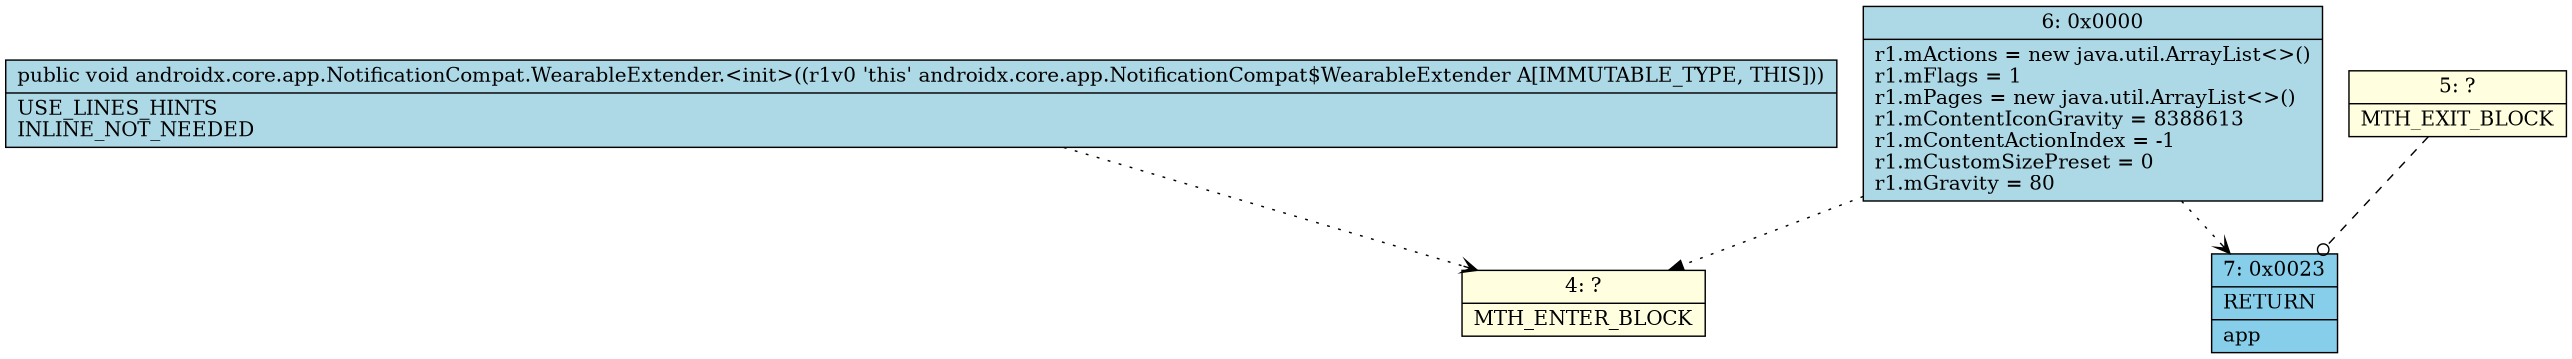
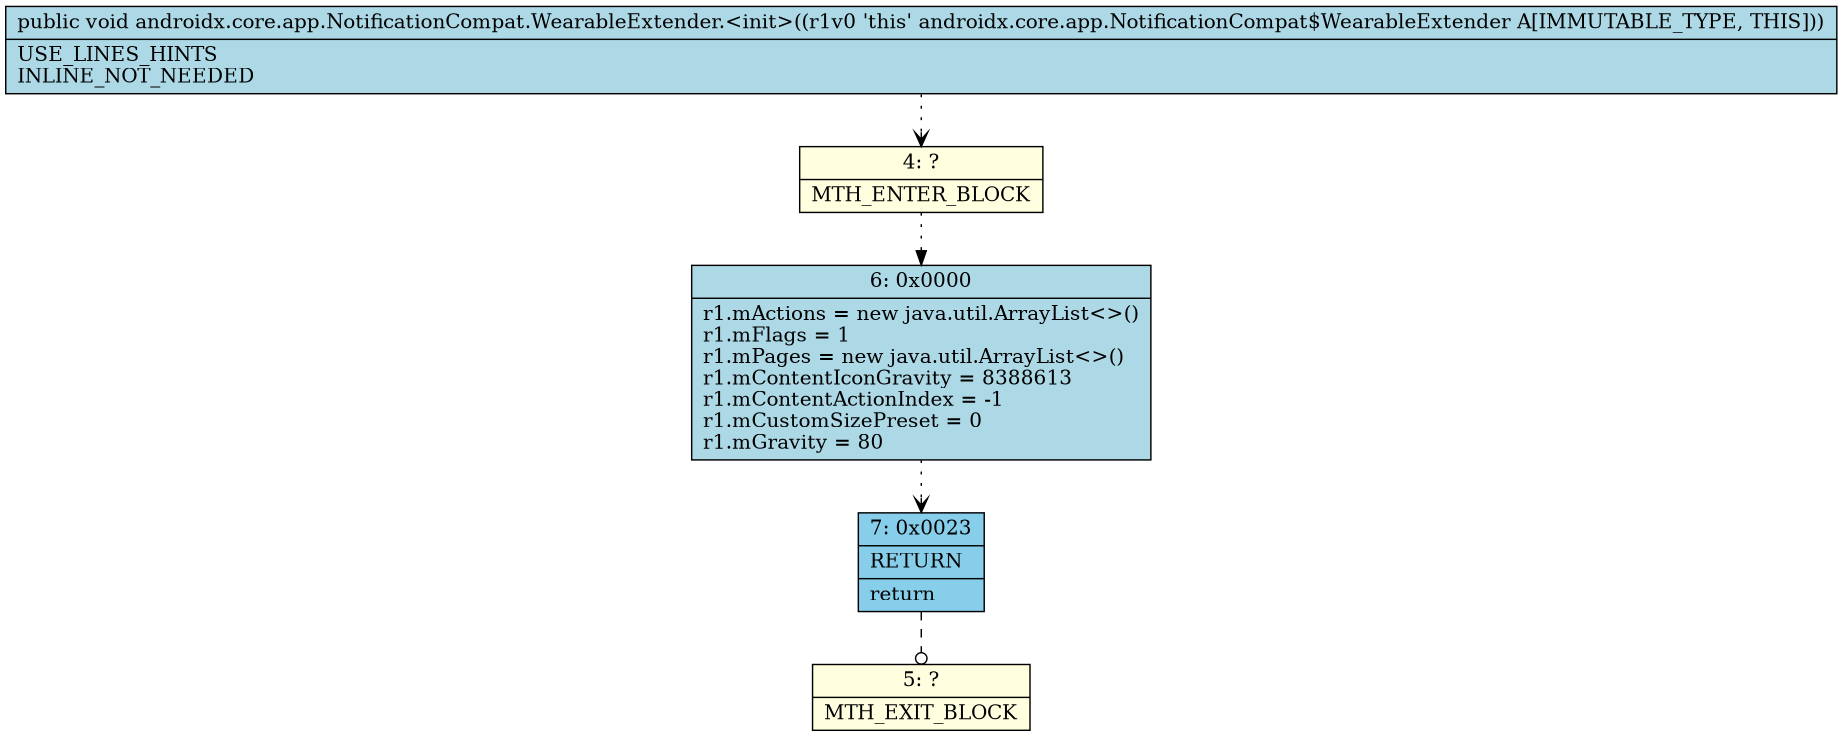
(2378, 191) -> (921, 632)
(1773, 231) -> (921, 232)
(2242, 335) -> (903, 594)
